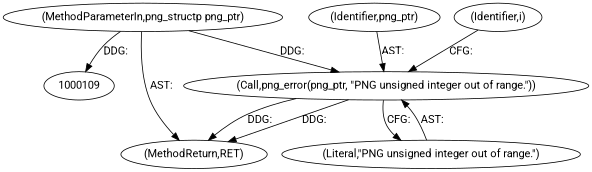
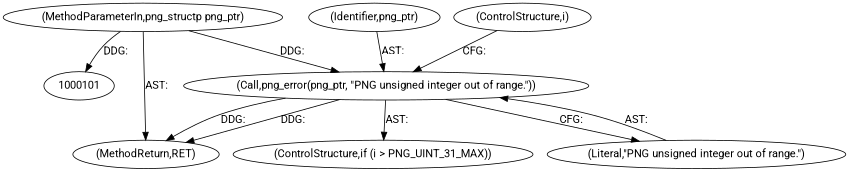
(498, 17) -> (522, 17)
(79, 86) -> (79, 86)
none -> (383, 154)
